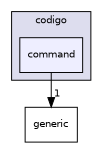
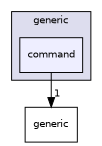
(51, 21) -> (51, 21)
